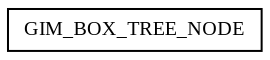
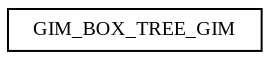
(135, 30) -> (135, 30)
